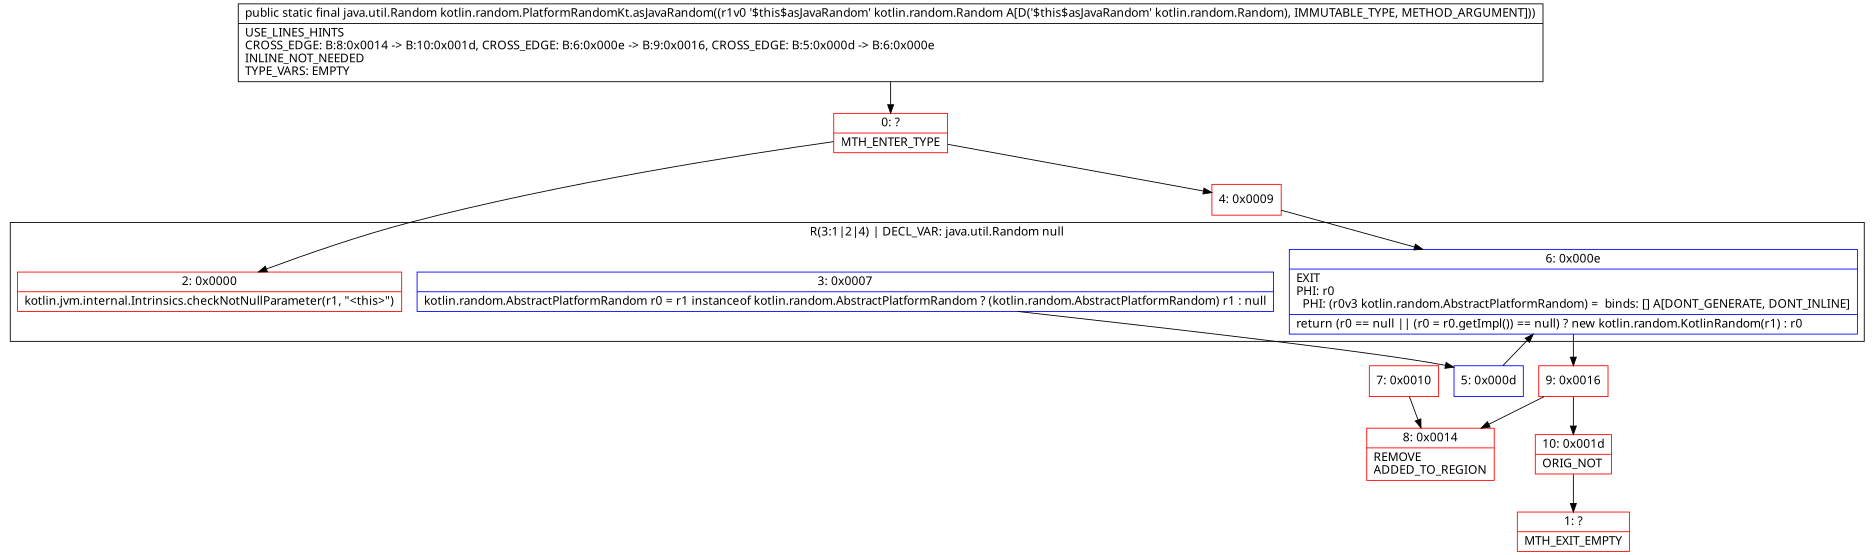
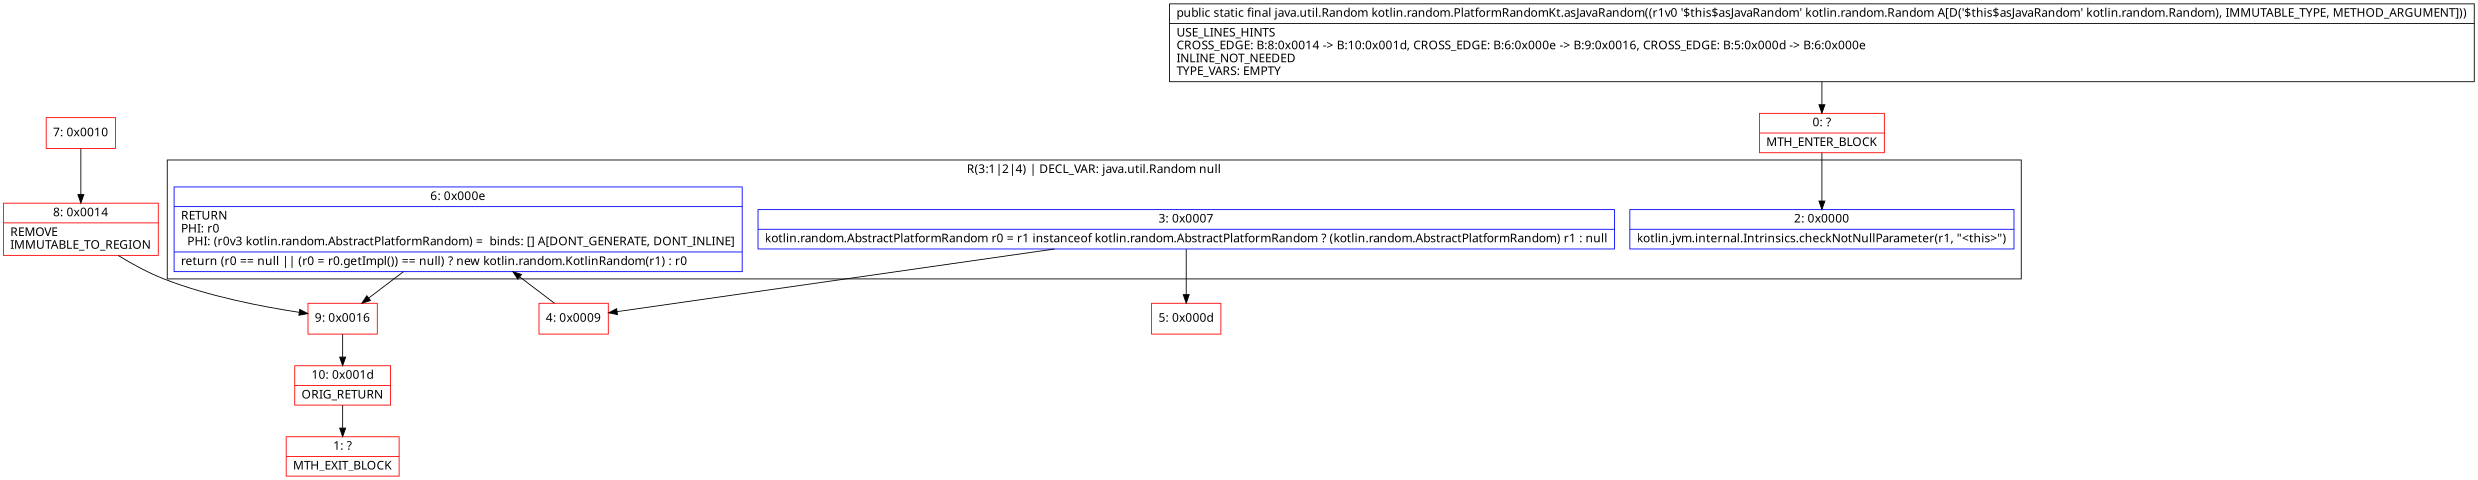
(891, 142) -> (1822, 142)
(1075, 168) -> (803, 285)
(1308, 278) -> (204, 216)
(210, 292) -> (1822, 229)
(1515, 353) -> none
(1489, 381) -> (1186, 319)
(1516, 410) -> (206, 293)
(1572, 464) -> (343, 395)
(1430, 470) -> (81, 245)
(1573, 541) -> (343, 466)
